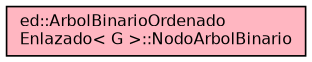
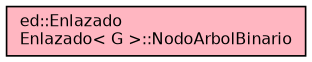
(156, 31) -> (156, 31)
